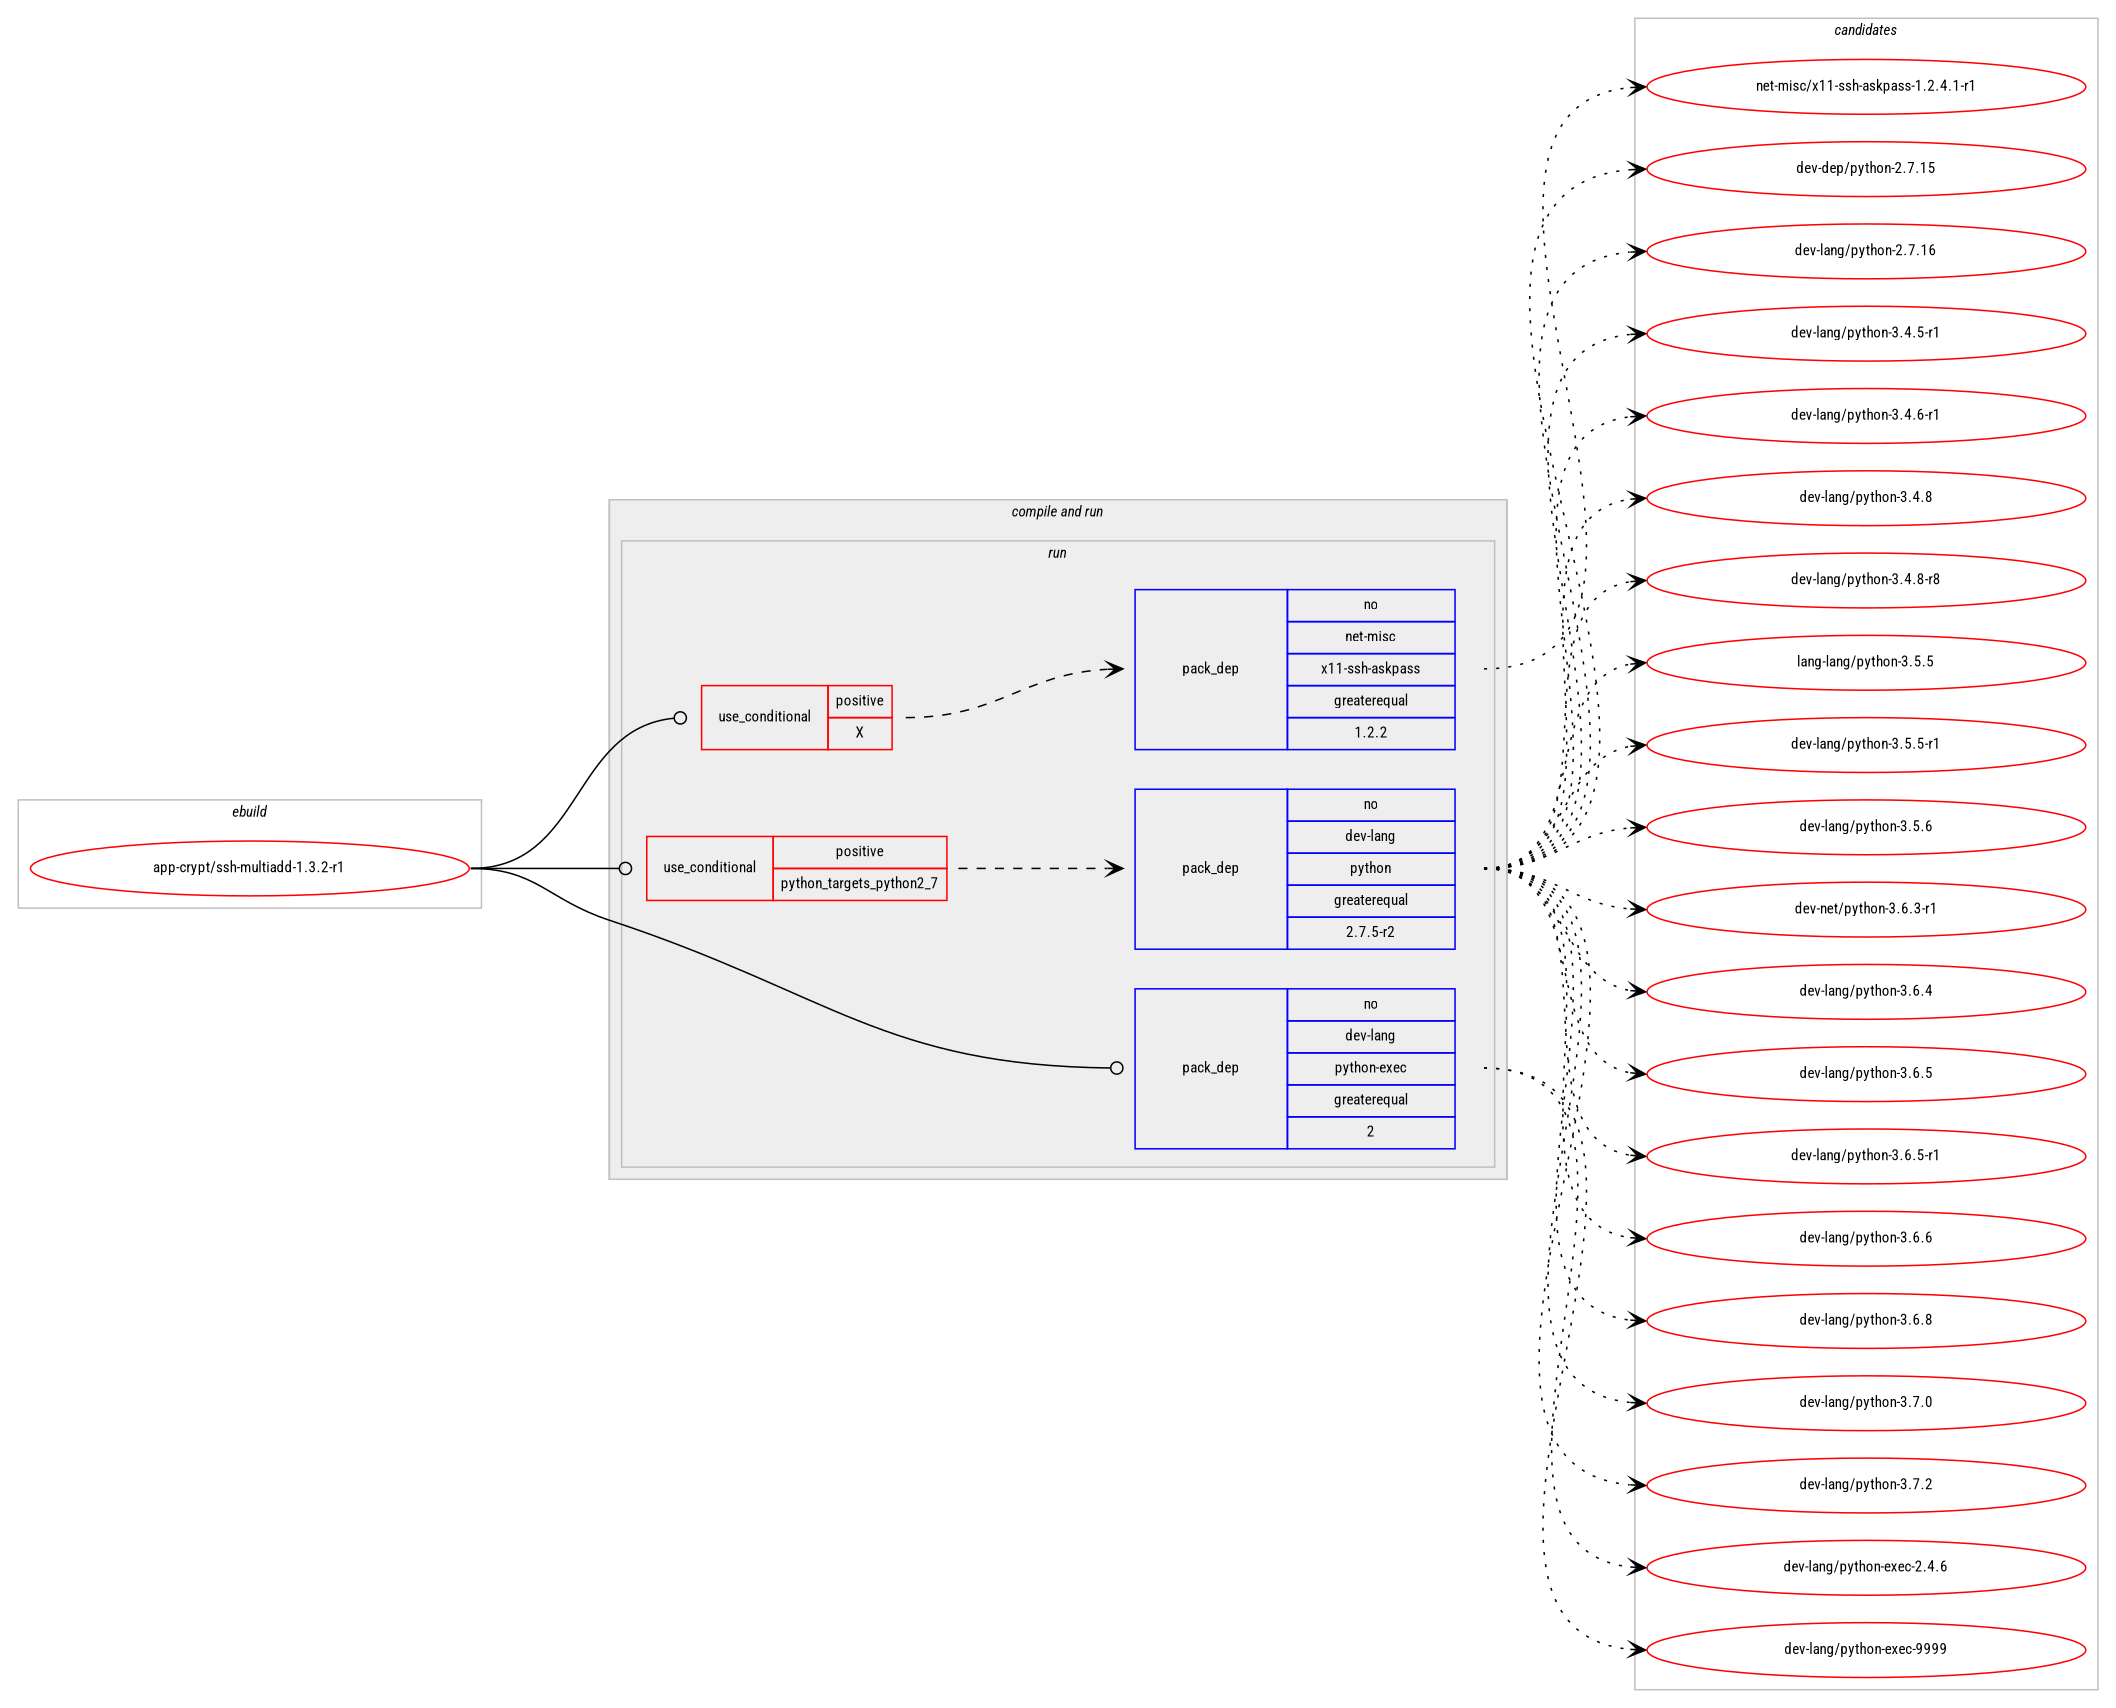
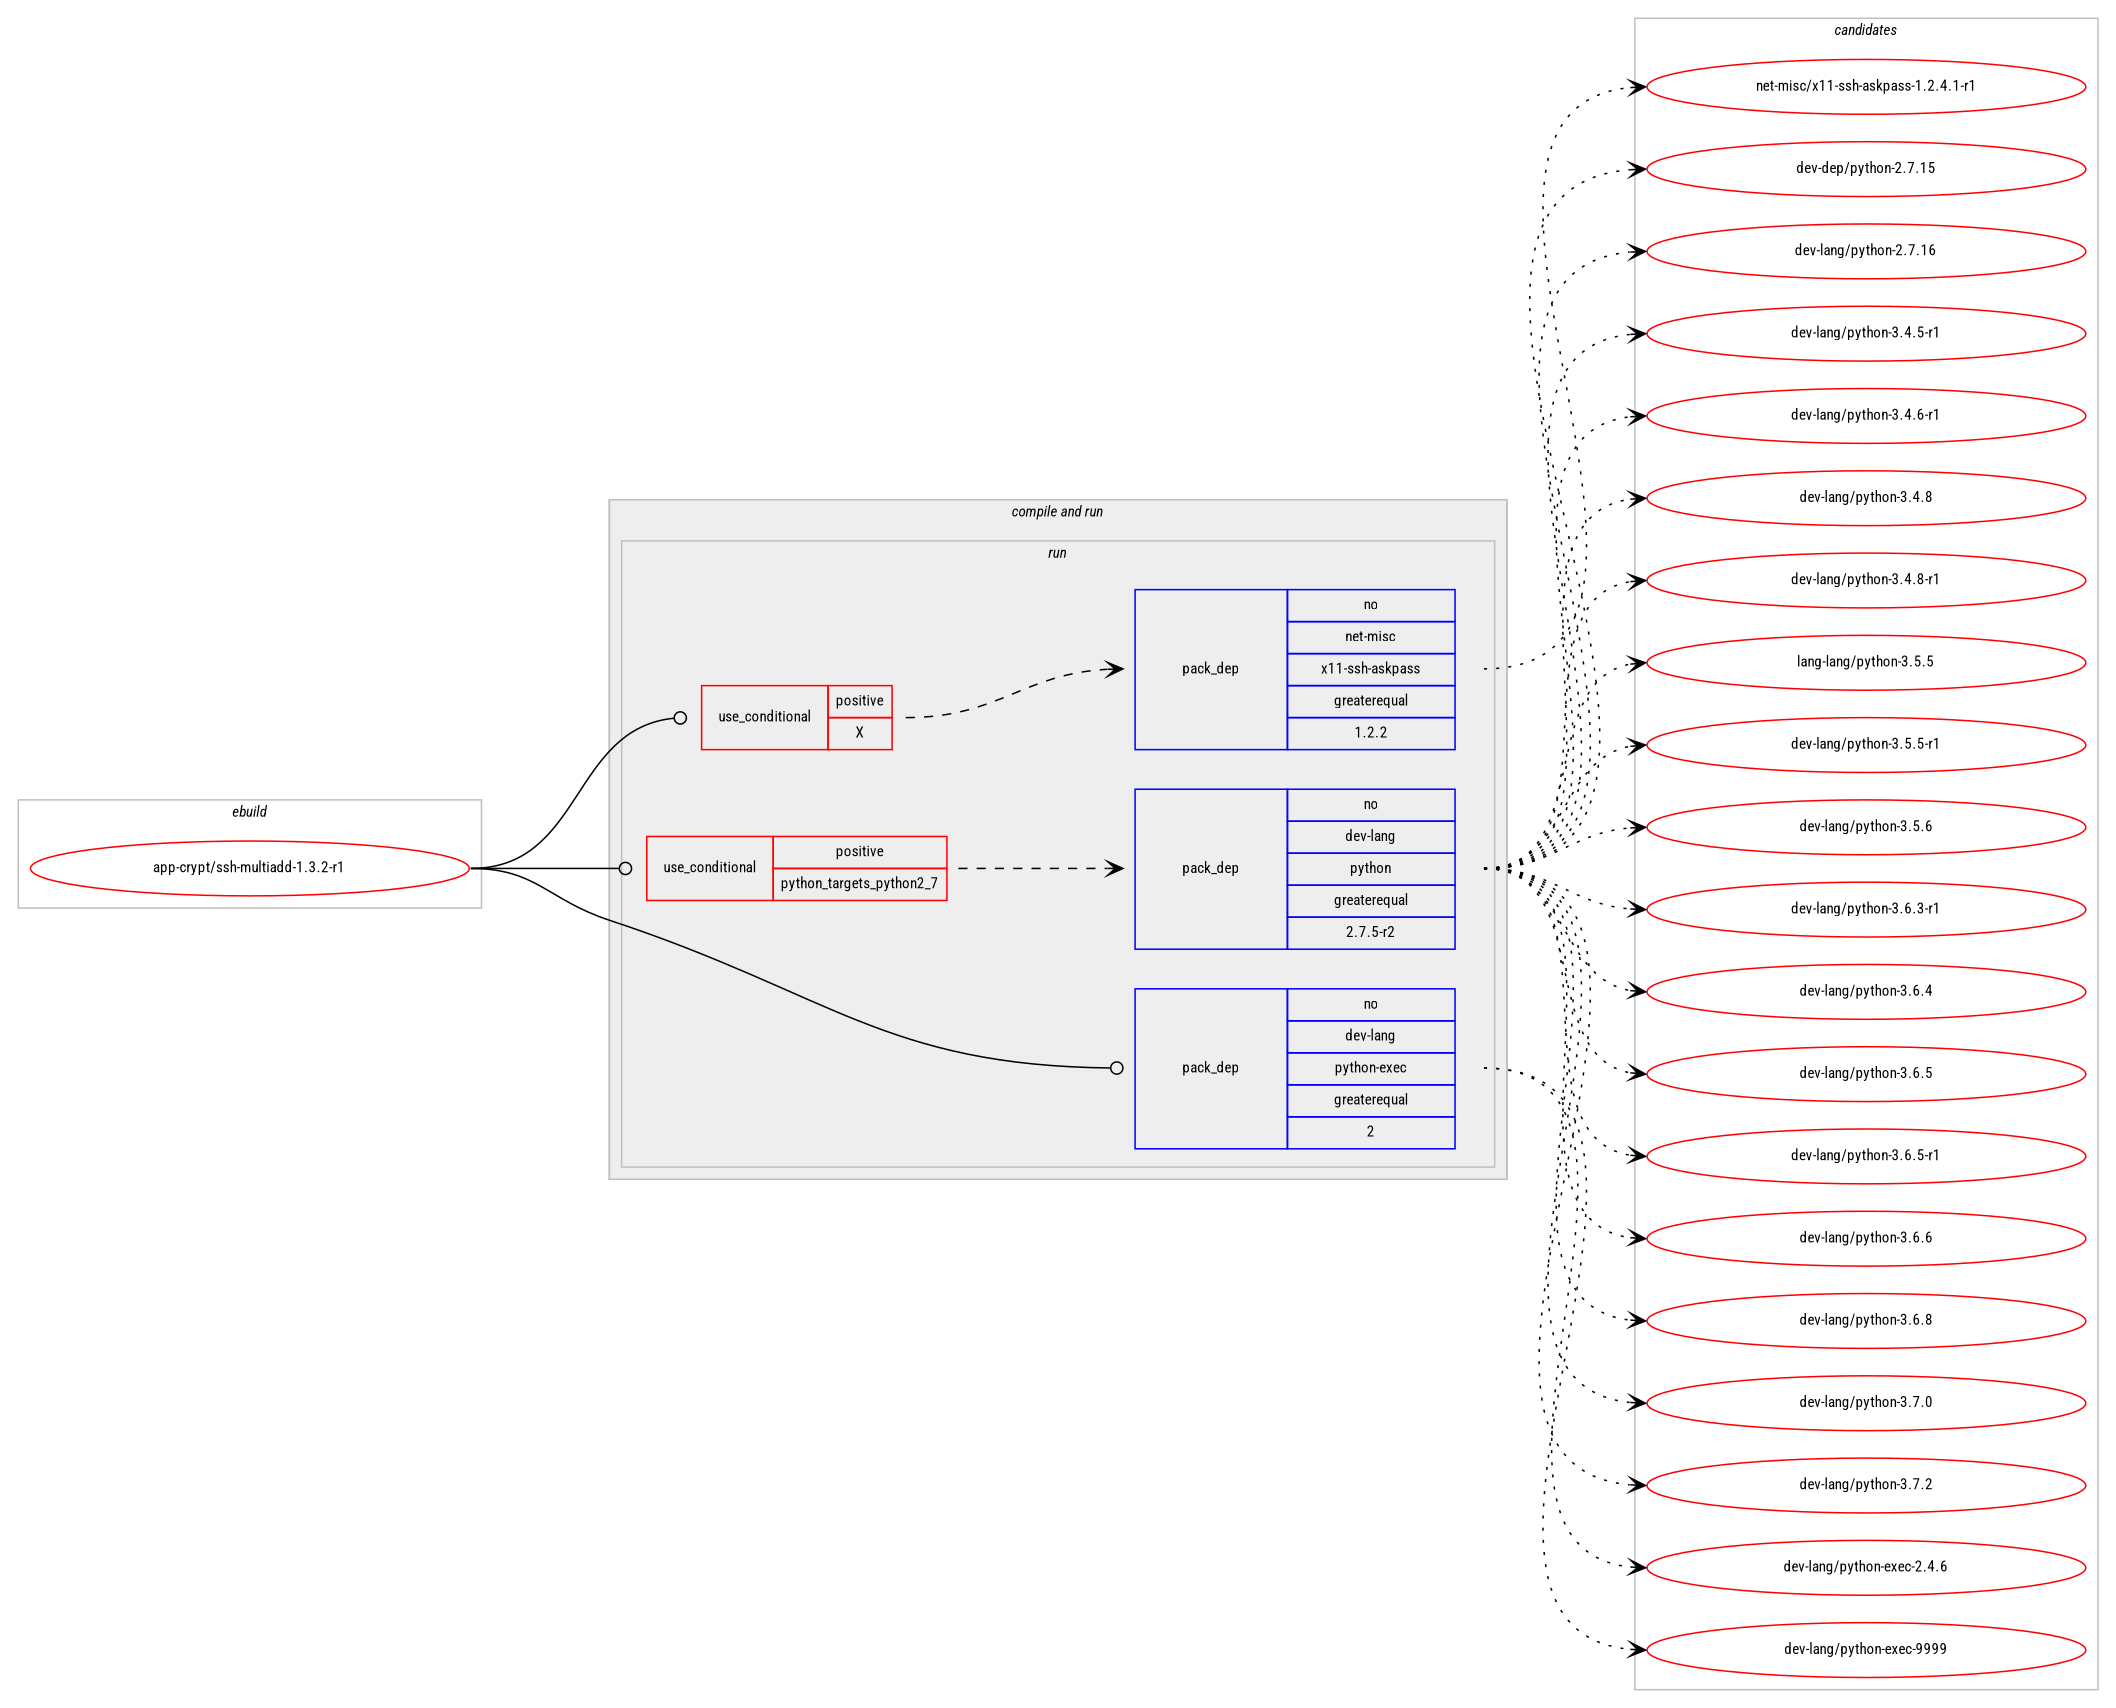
(1866, 580) -> (1866, 580)
(1866, 910) -> (1866, 910)
